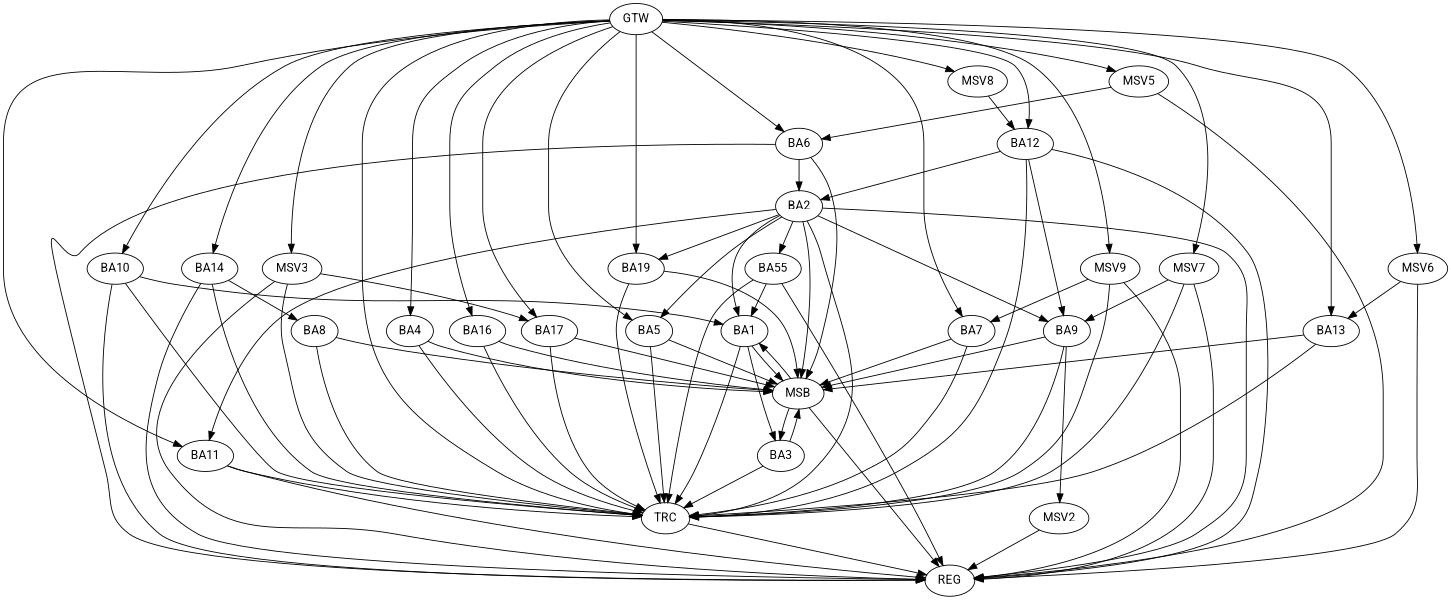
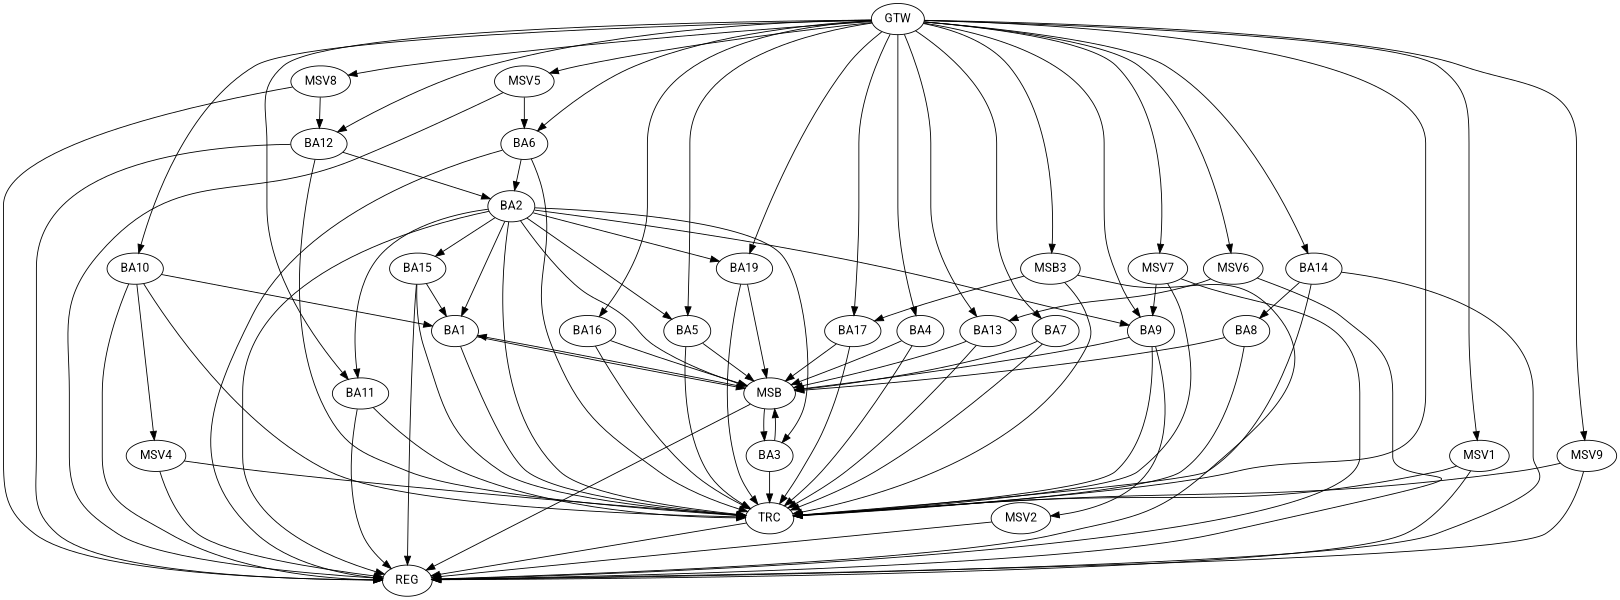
(1045, 233) -> (1098, 113)
(835, 263) -> (565, 376)
(292, 269) -> (1050, 269)
(773, 269) -> (418, 269)
(1043, 299) -> none
none -> (3, 386)
(761, 398) -> (744, 235)
none -> (156, 456)
none -> (1479, 456)
